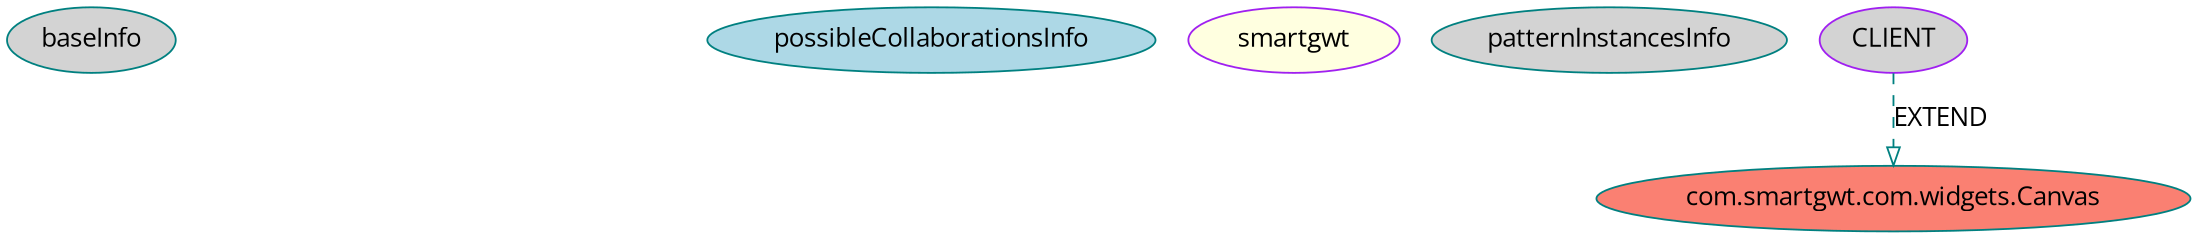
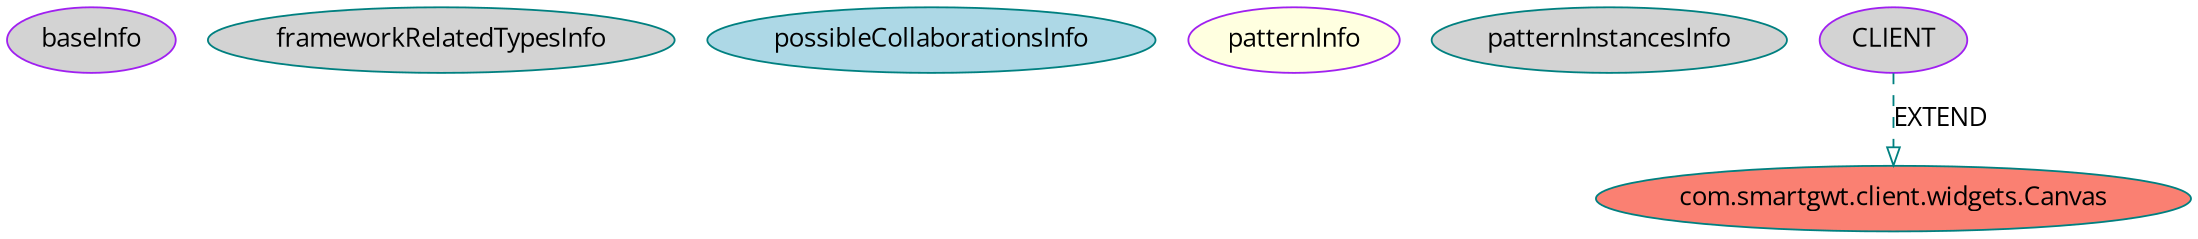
(91, 40) -> (91, 40)
none -> (441, 40)
(1294, 40) -> (1294, 40)
(1893, 199) -> (1893, 199)
